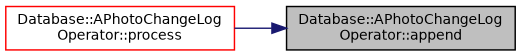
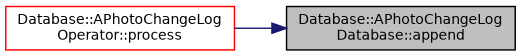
(401, 28) -> (401, 28)
